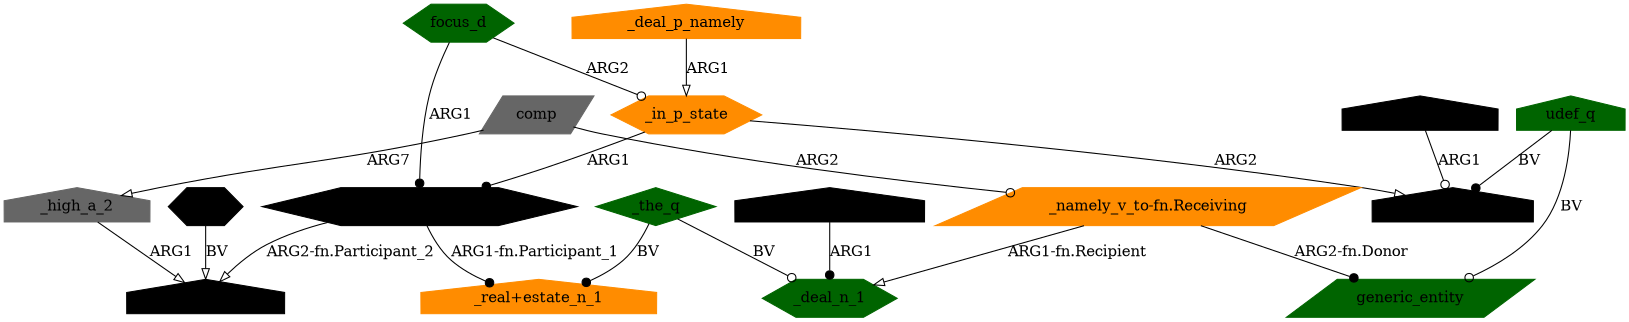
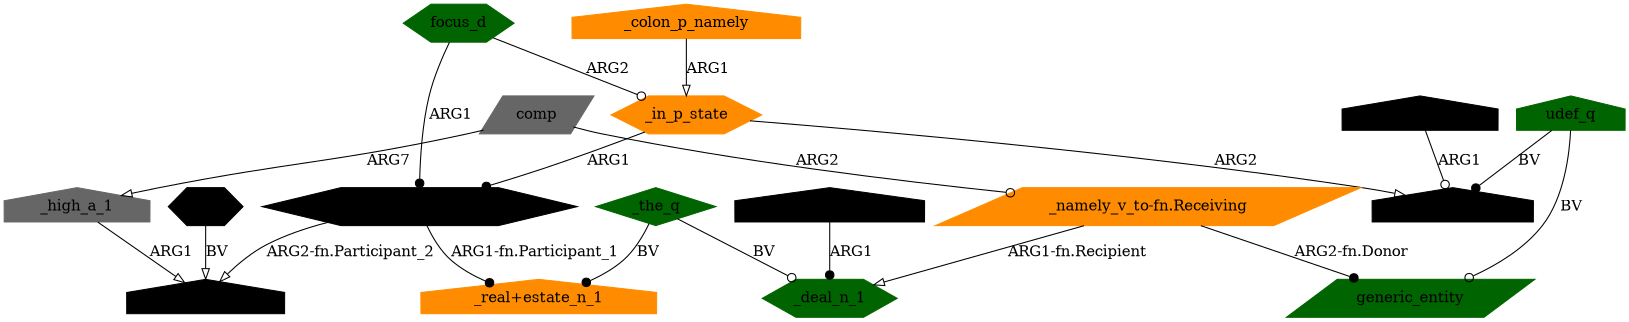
(686, 23) -> (686, 23)
(77, 207) -> (77, 207)
